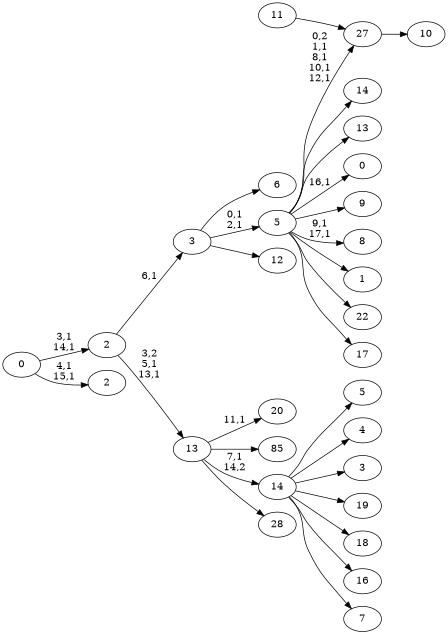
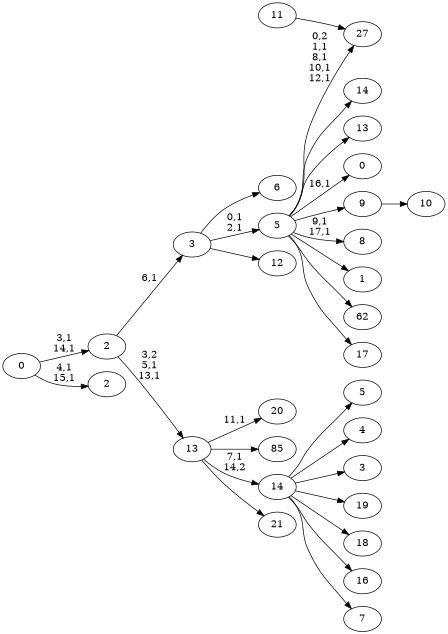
(391, 34) -> (391, 204)
(363, 317) -> (363, 317)
(277, 525) -> (277, 525)
